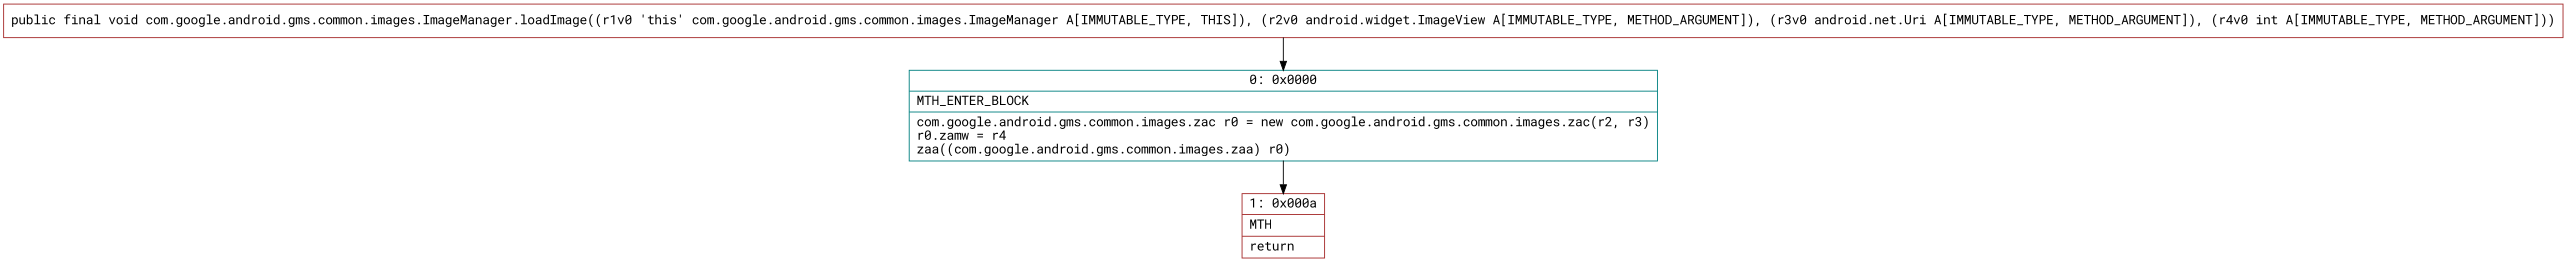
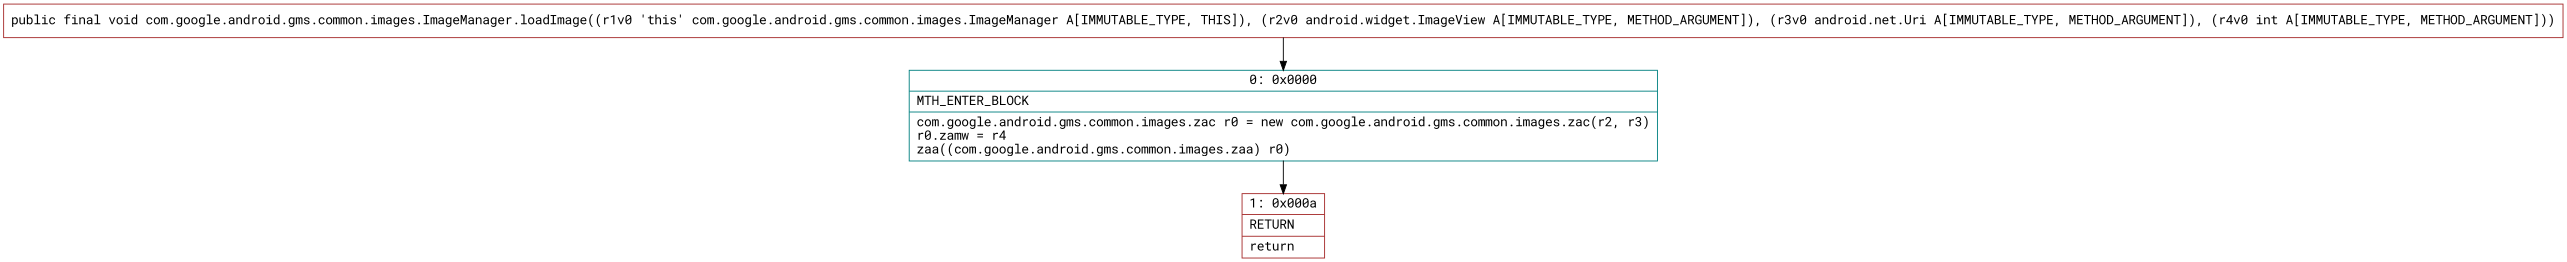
(1261, 225) -> (1272, 225)
